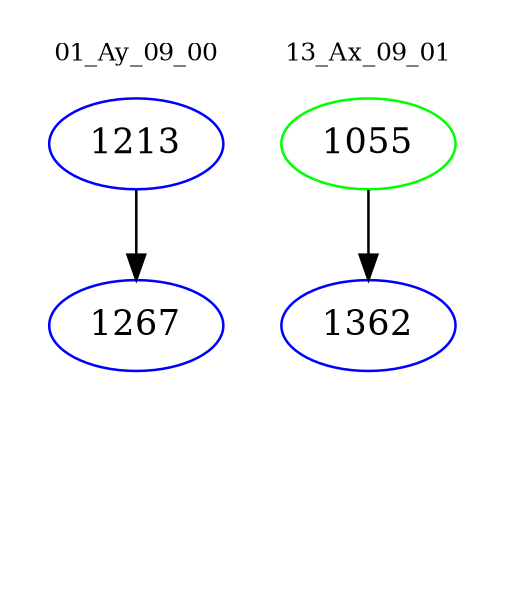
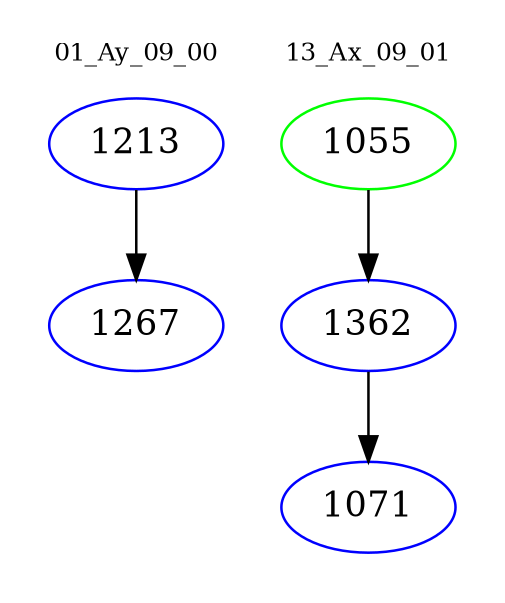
none -> (368, 507)
